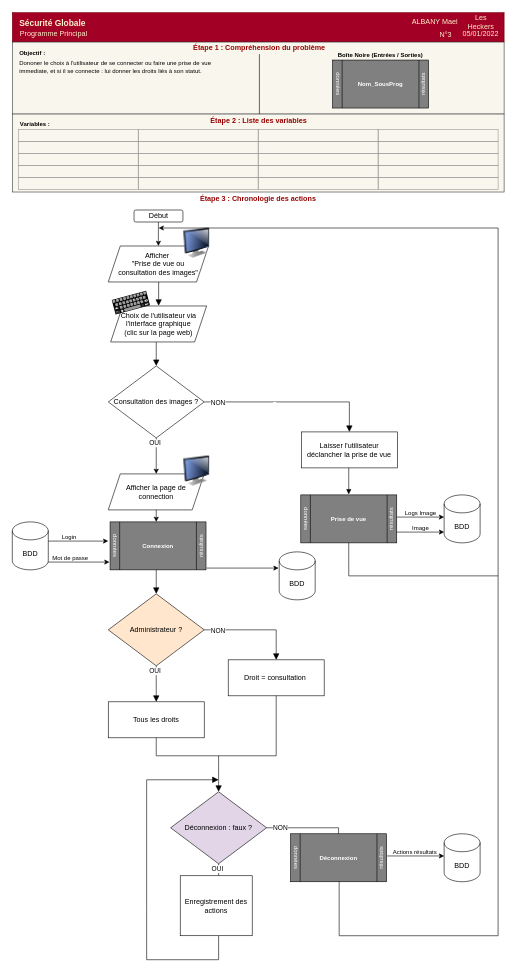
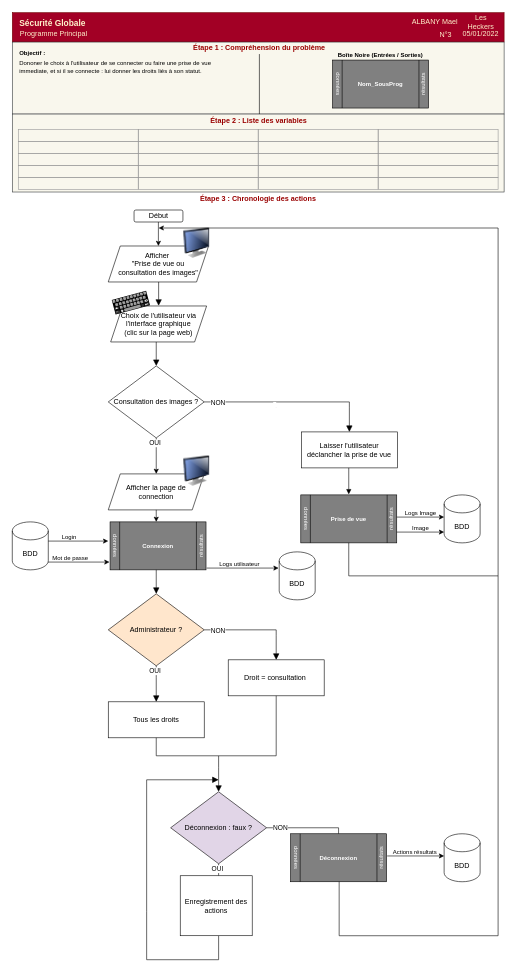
(43, 123) -> none
none -> (240, 564)
